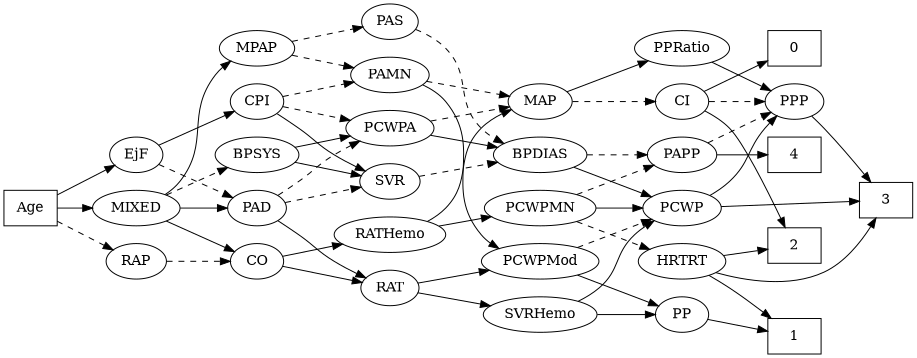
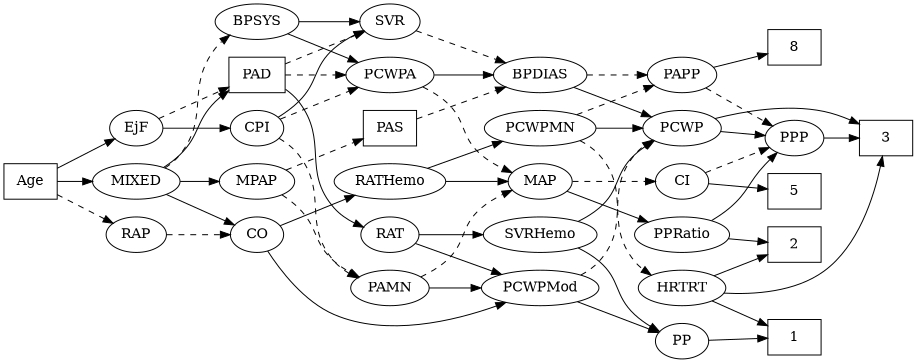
(390, 22) -> (390, 128)
(794, 48) -> (794, 191)
(794, 155) -> (794, 47)
(752, 162) -> (743, 240)
(257, 208) -> (257, 75)
(318, 273) -> (369, 324)
